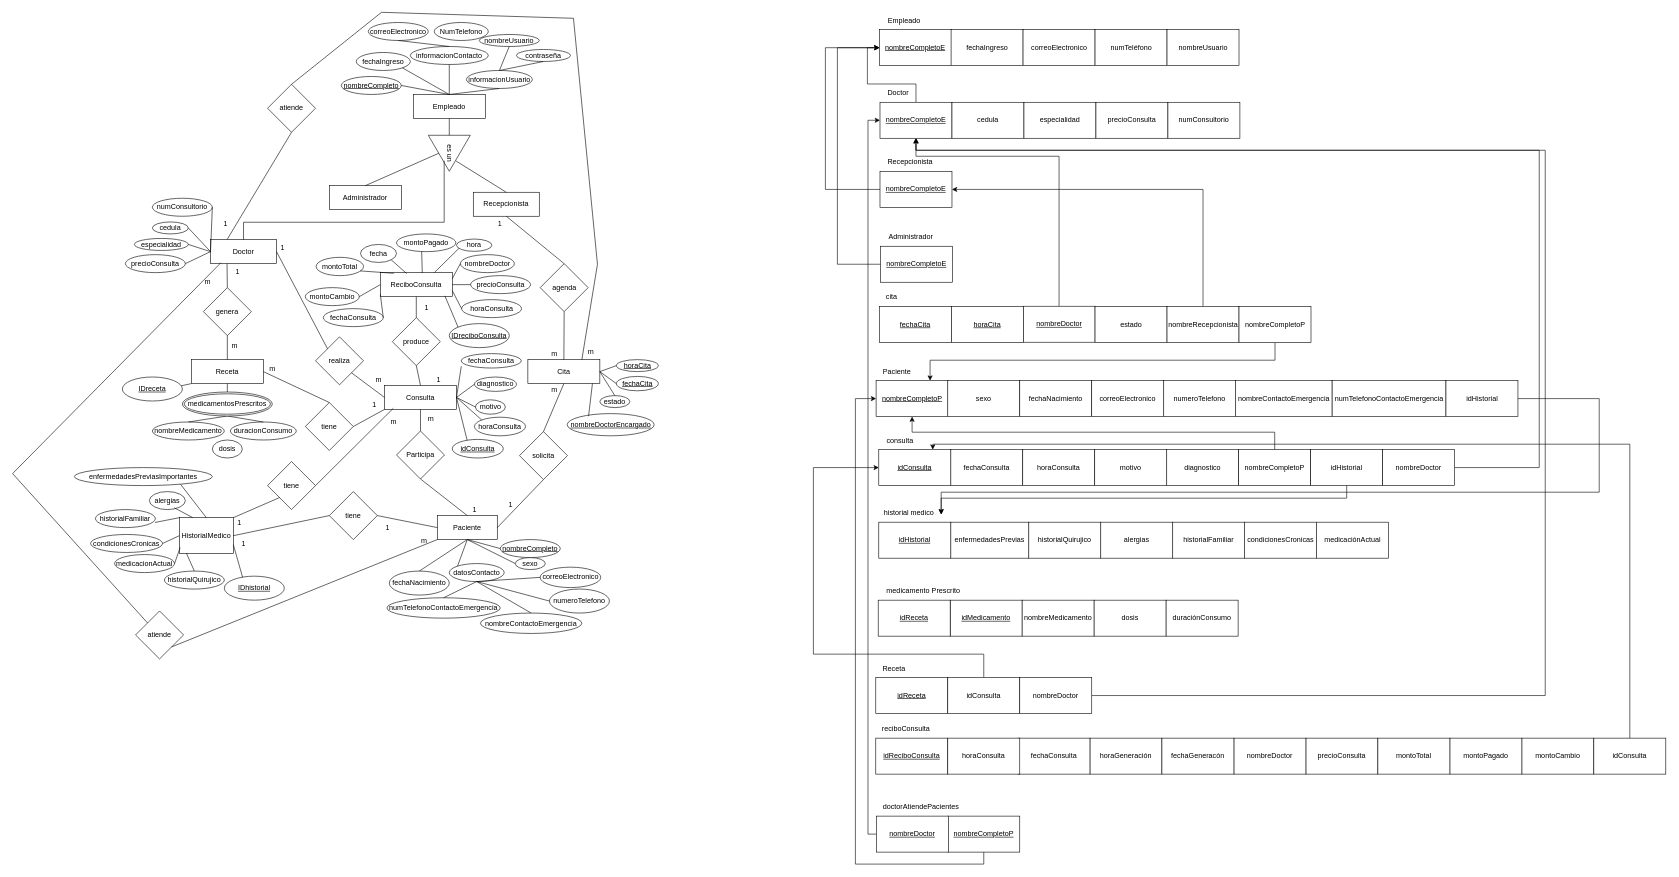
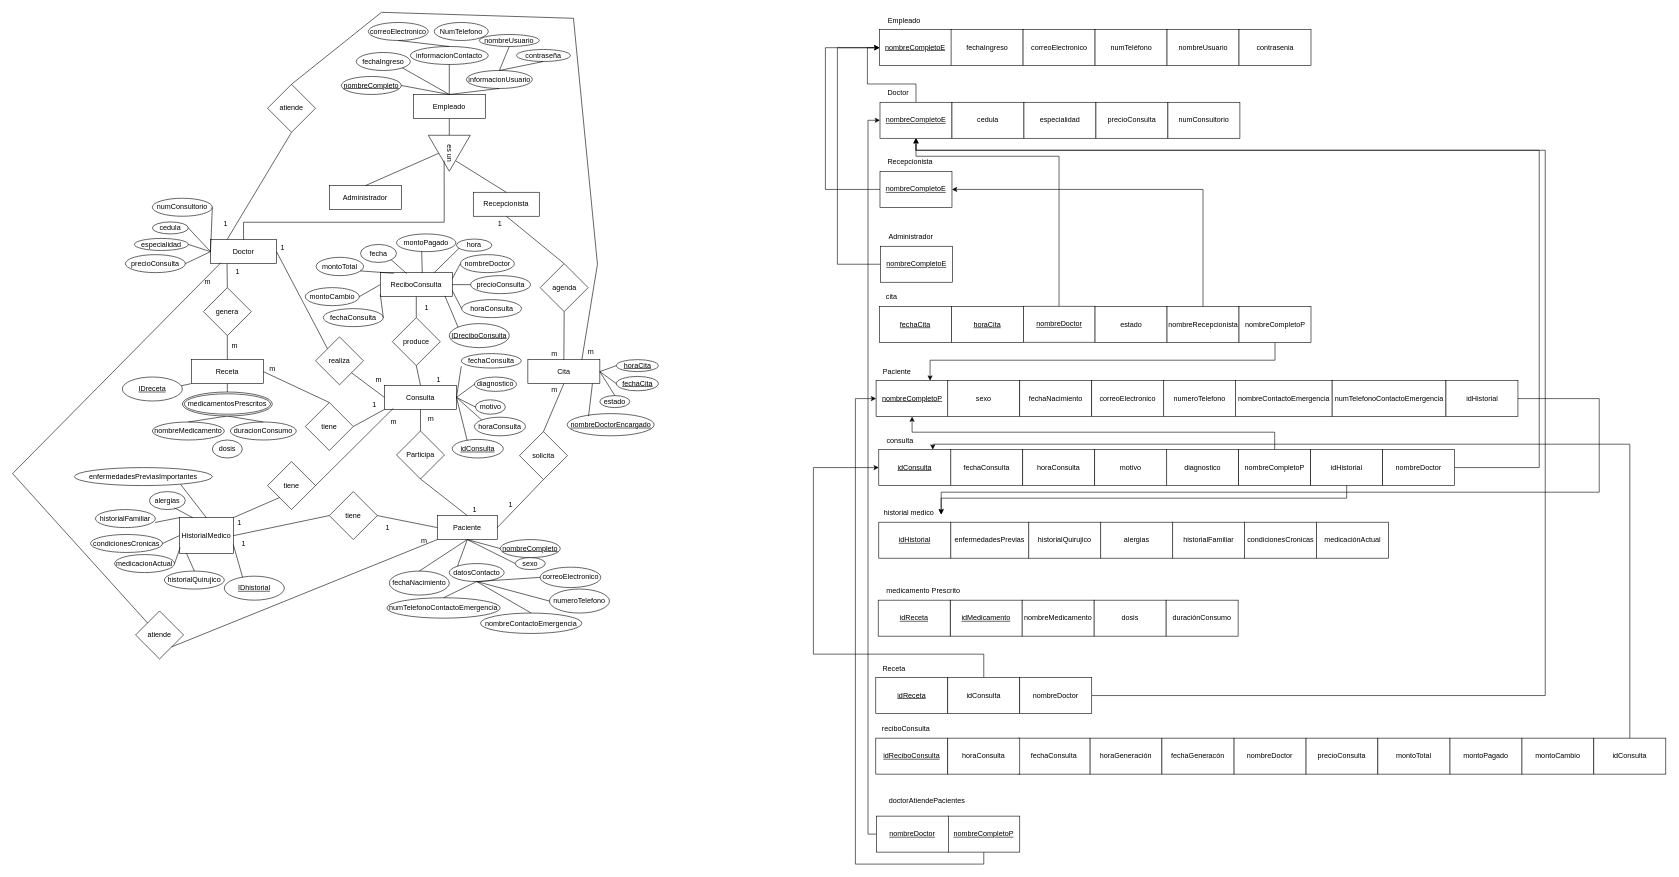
none -> (1275, 48)
(921, 807) -> (927, 801)
